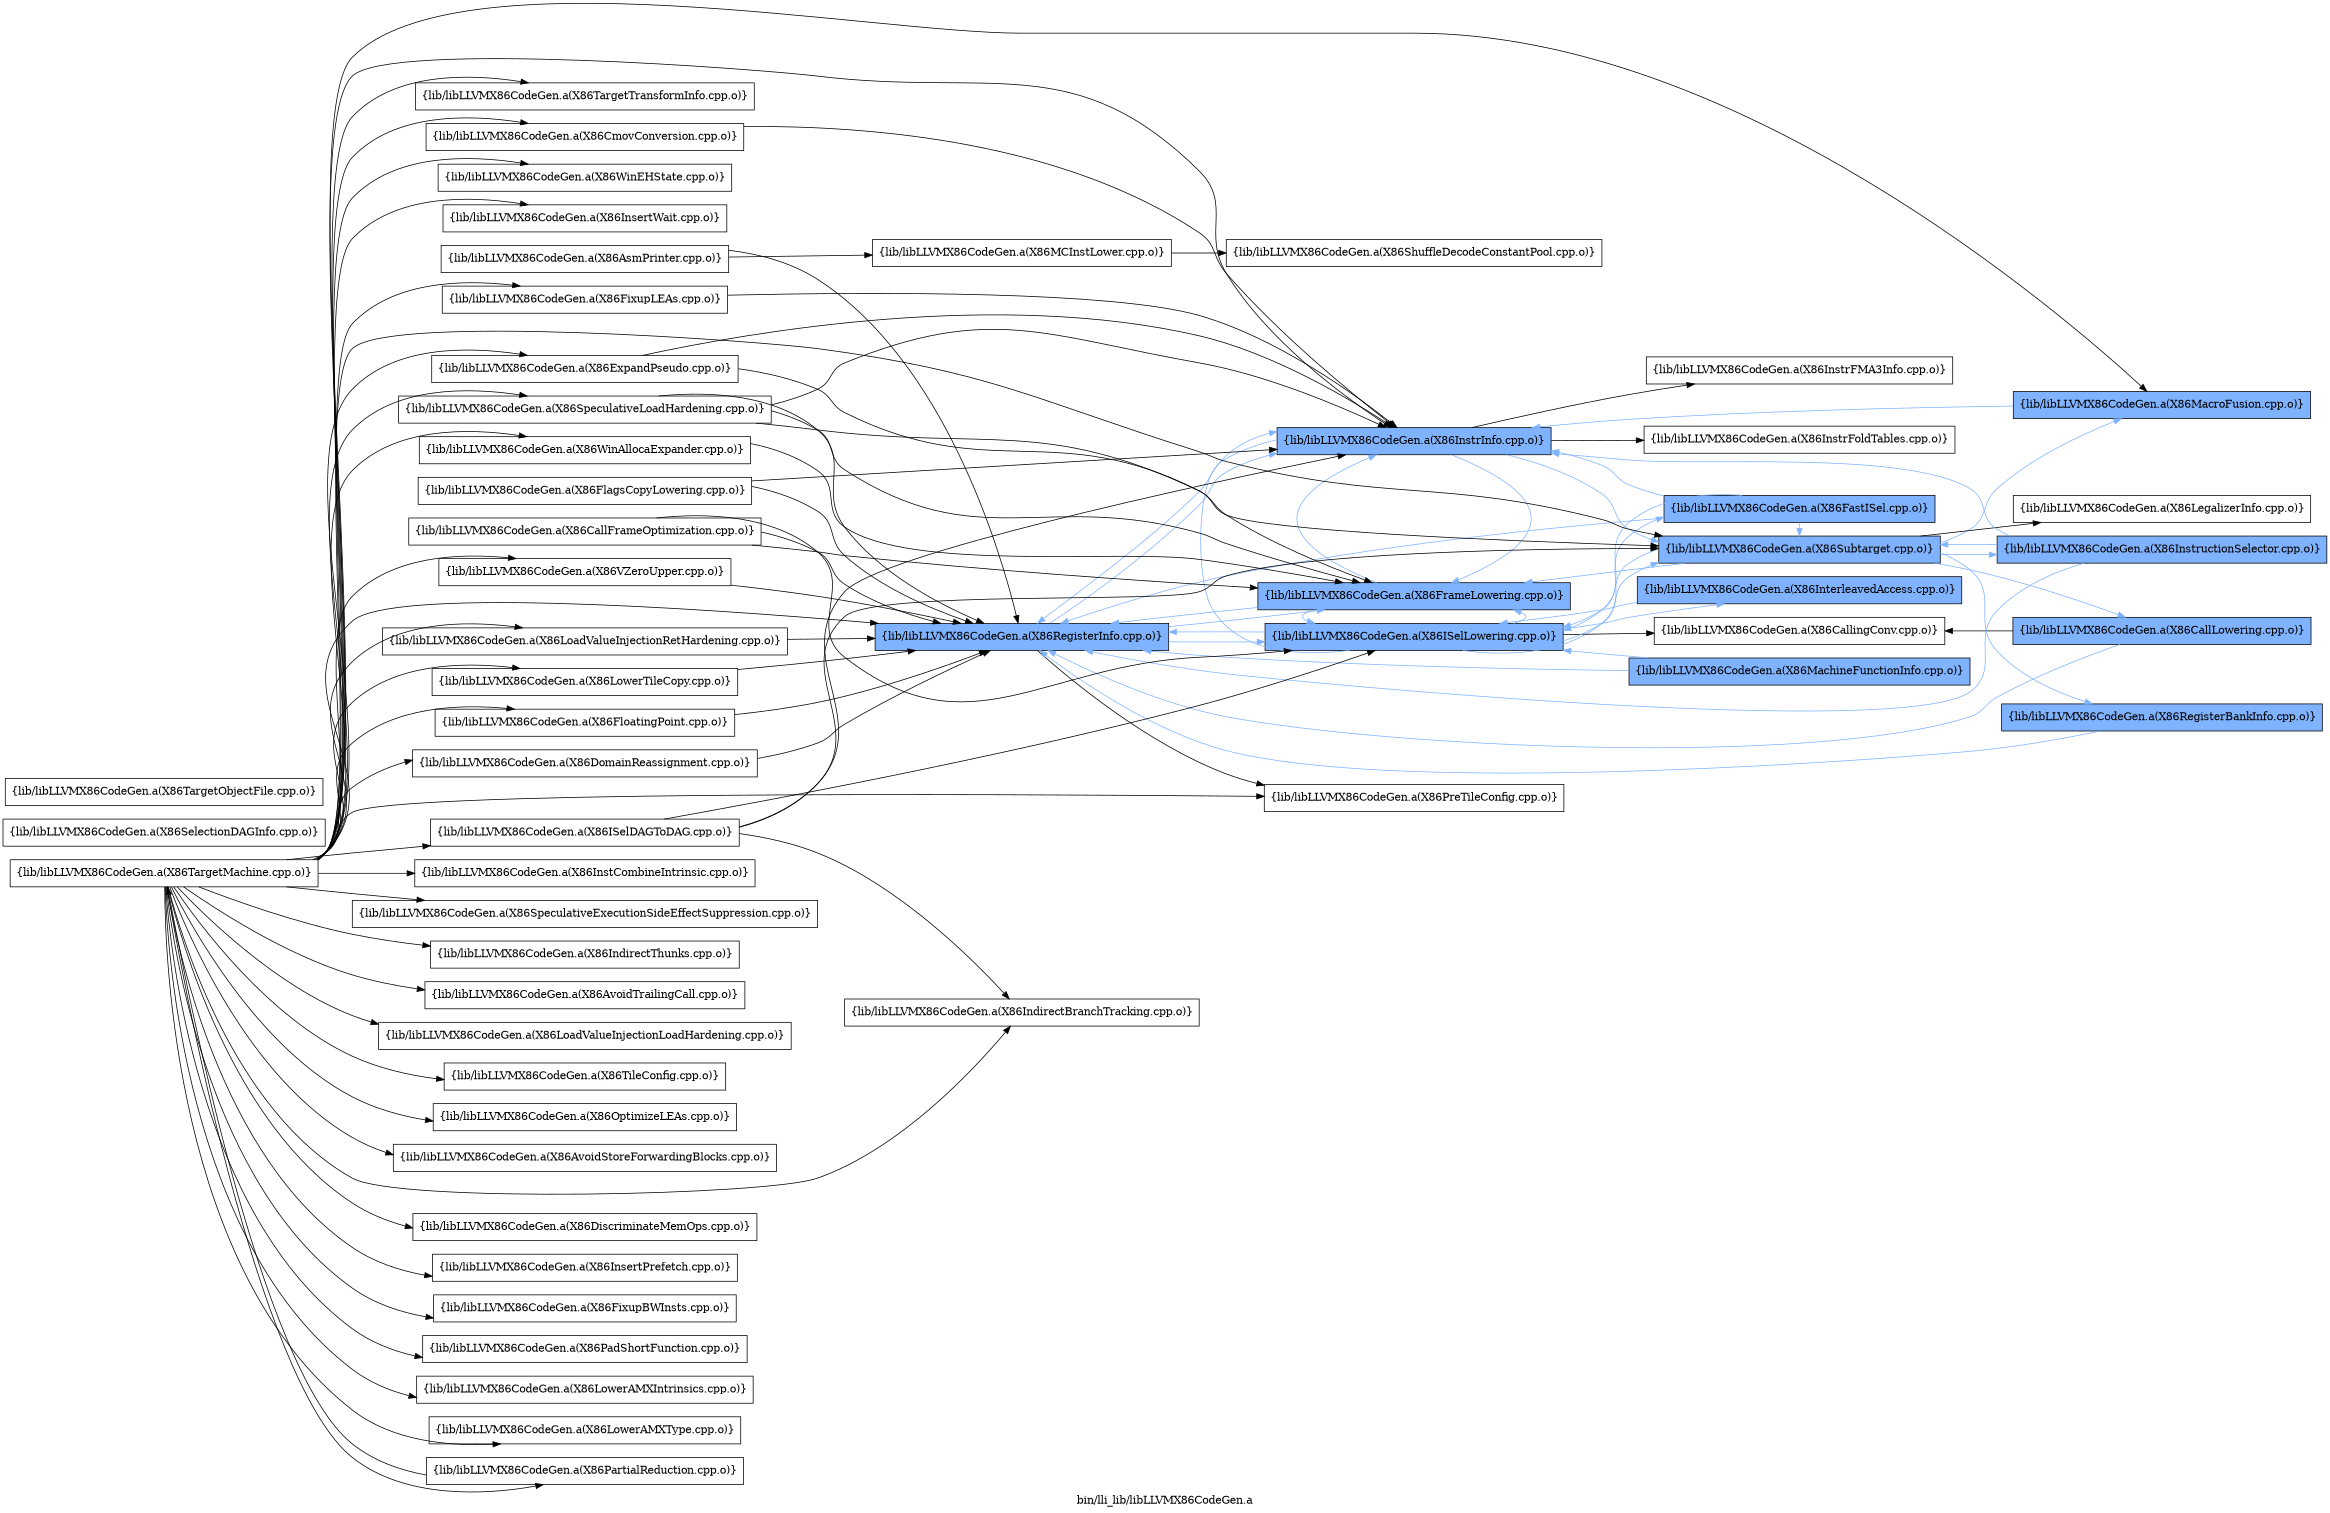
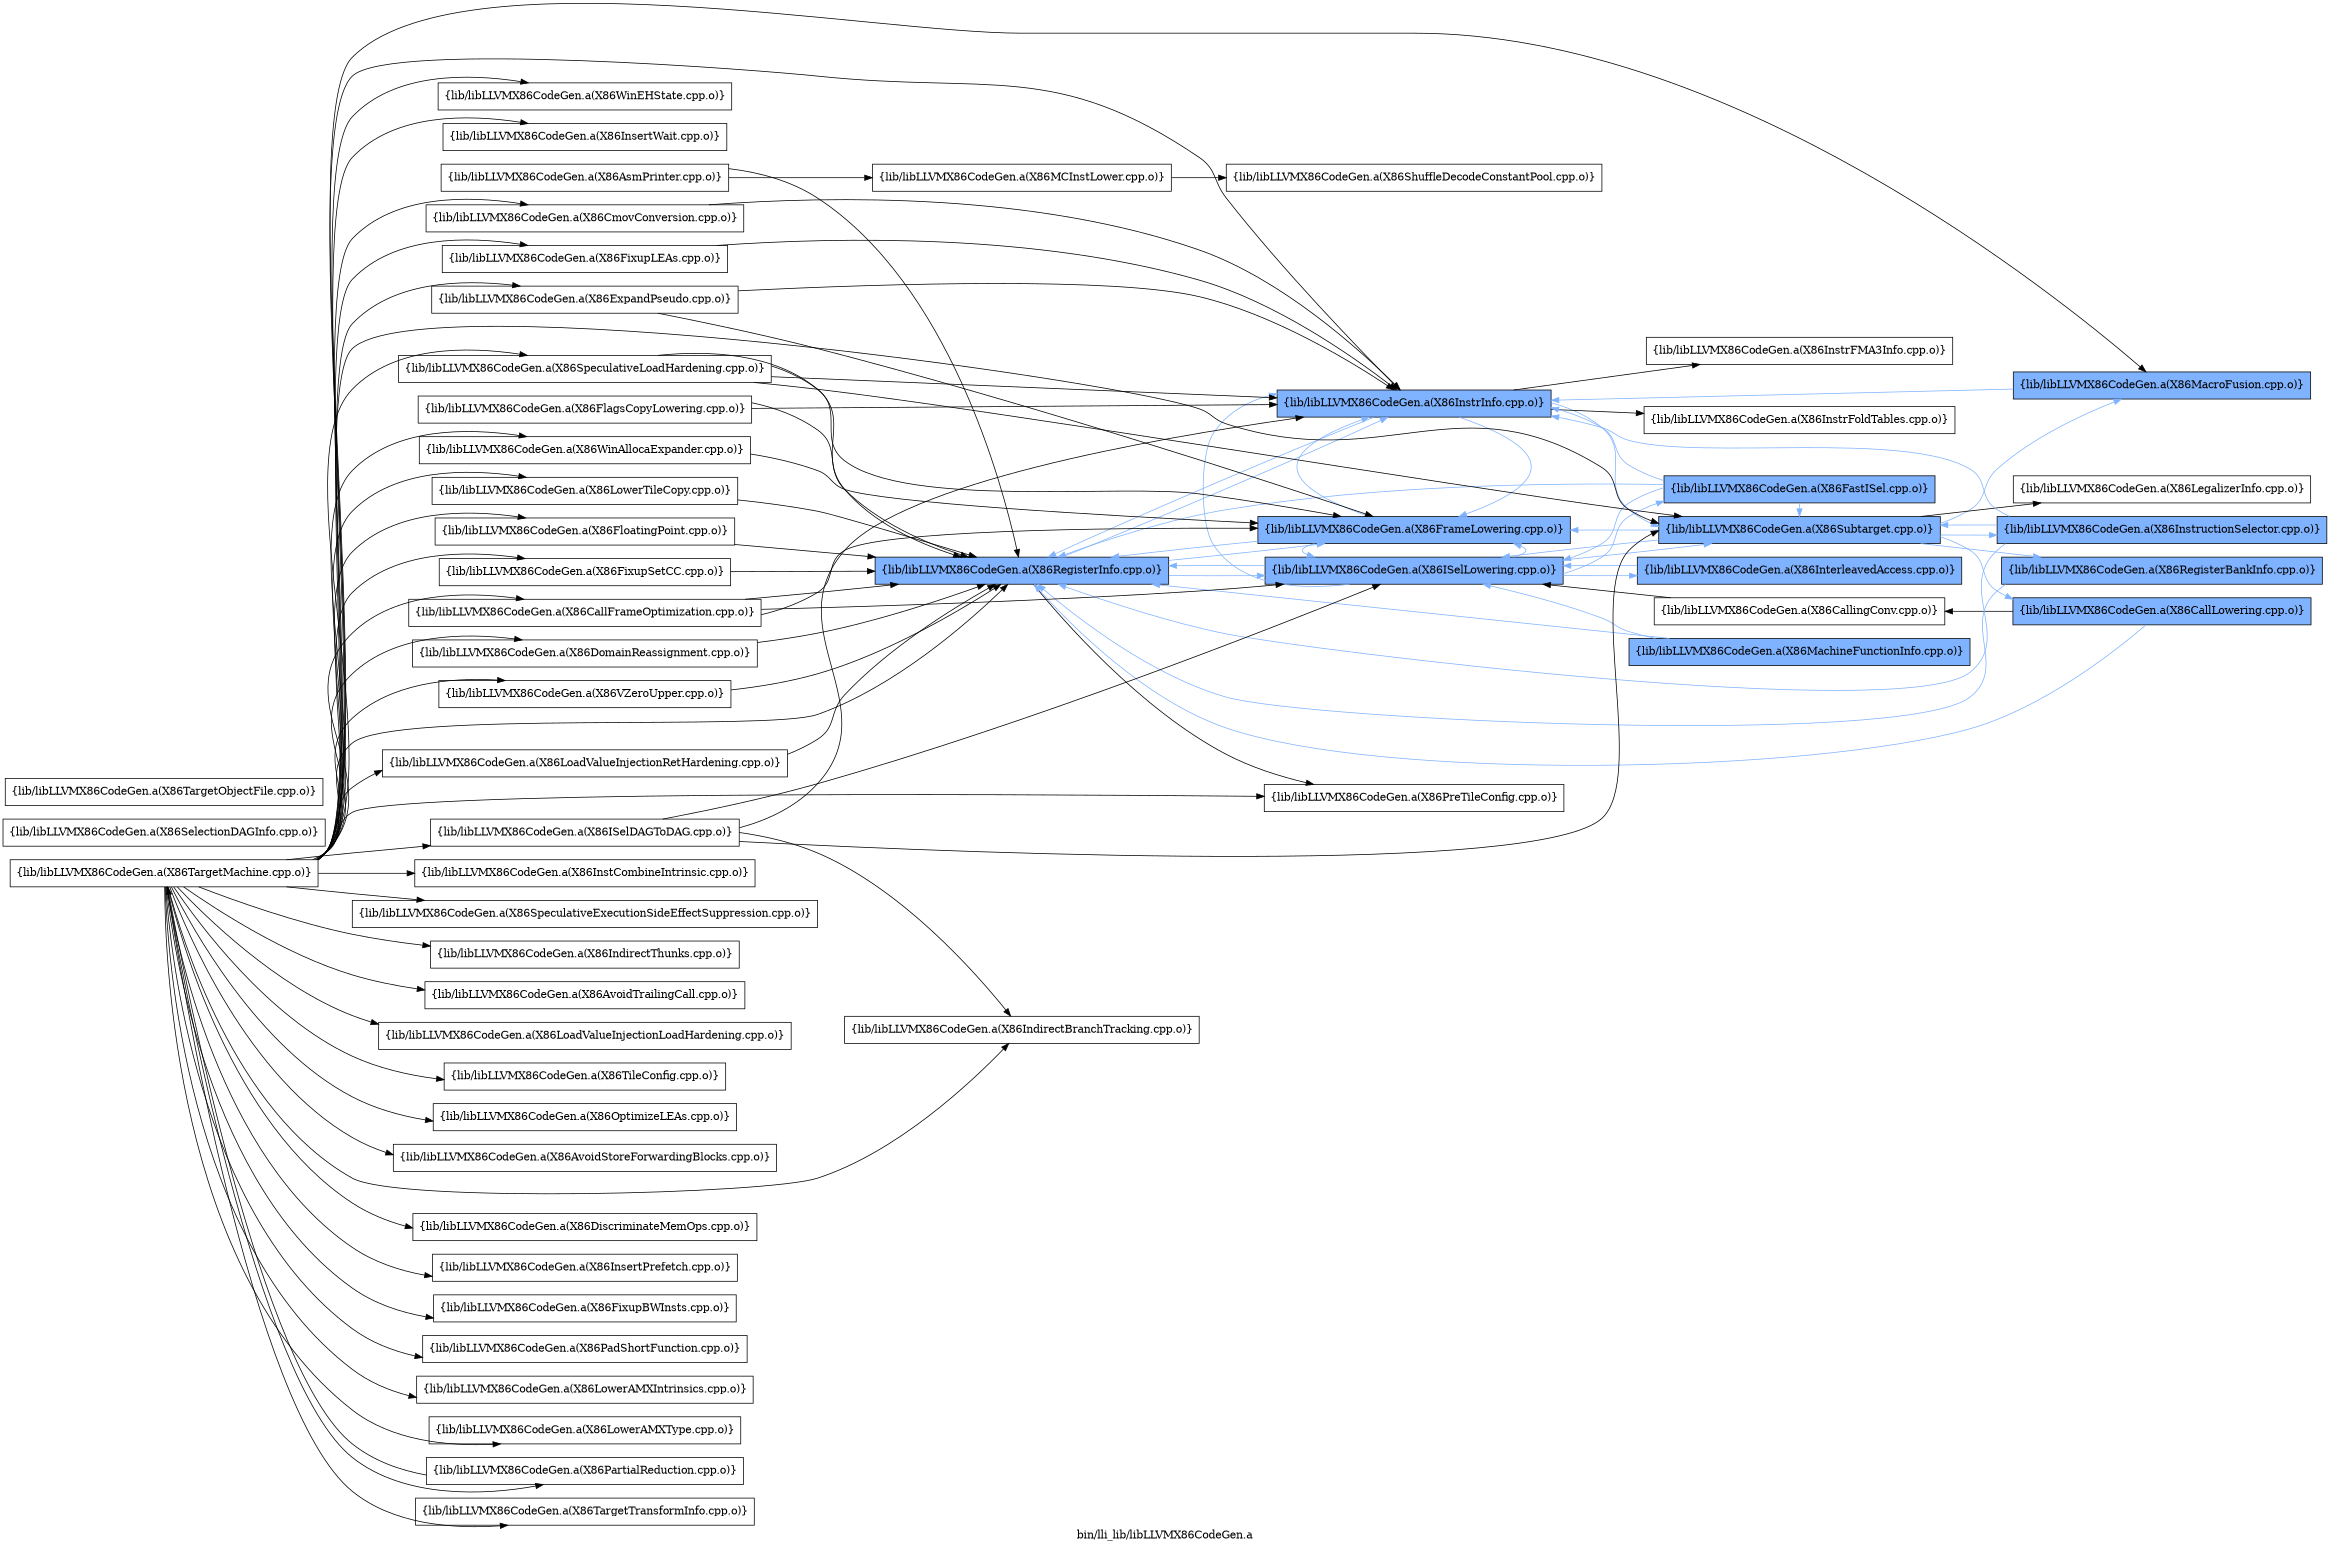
none -> (585, 572)
(1605, 634) -> (1608, 591)
none -> (331, 673)
